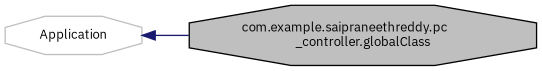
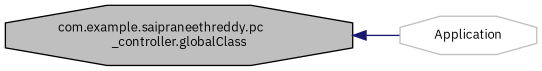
(172, 35) -> (383, 35)
